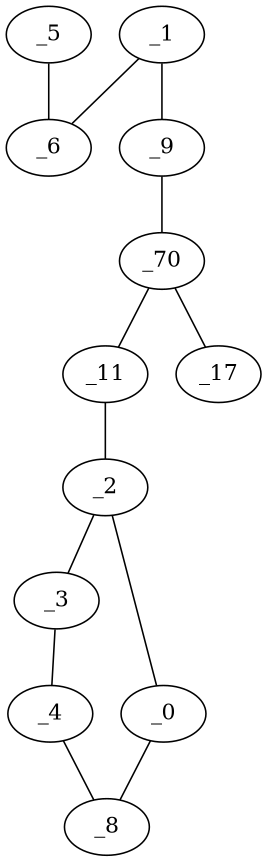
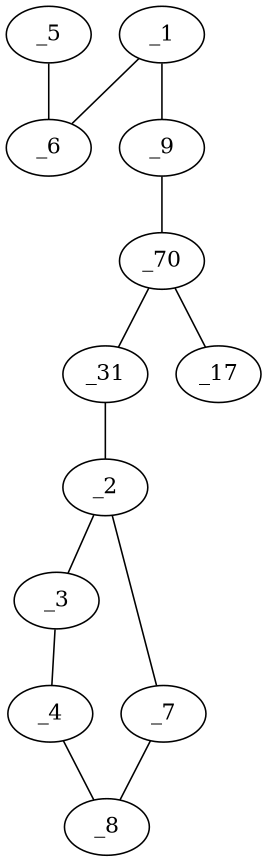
(105, 374) -> (105, 374)
(164, 714) -> (164, 714)
